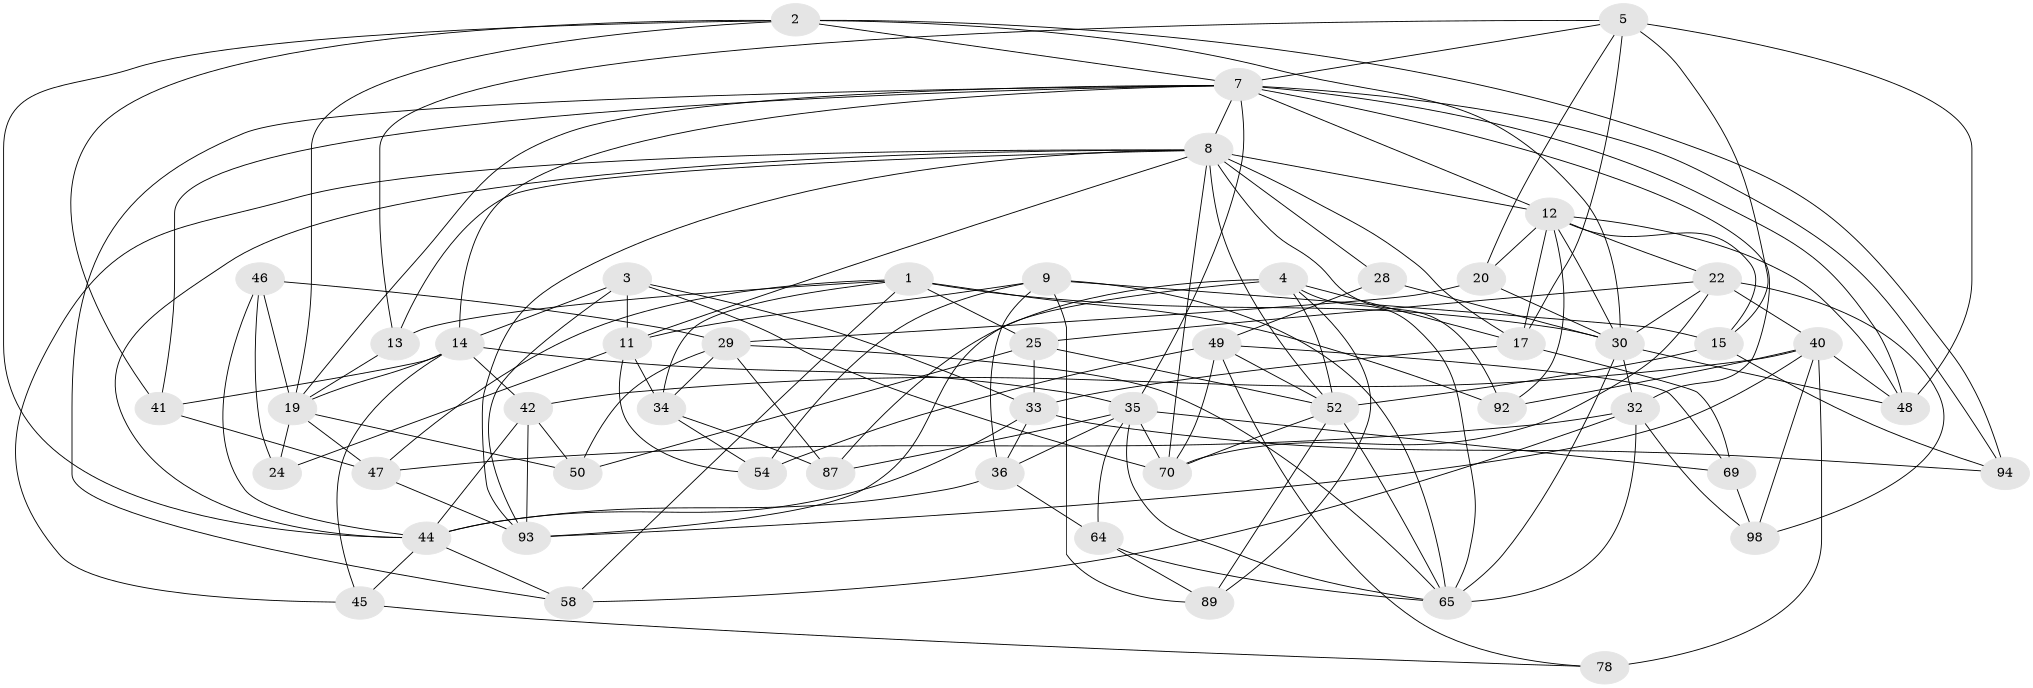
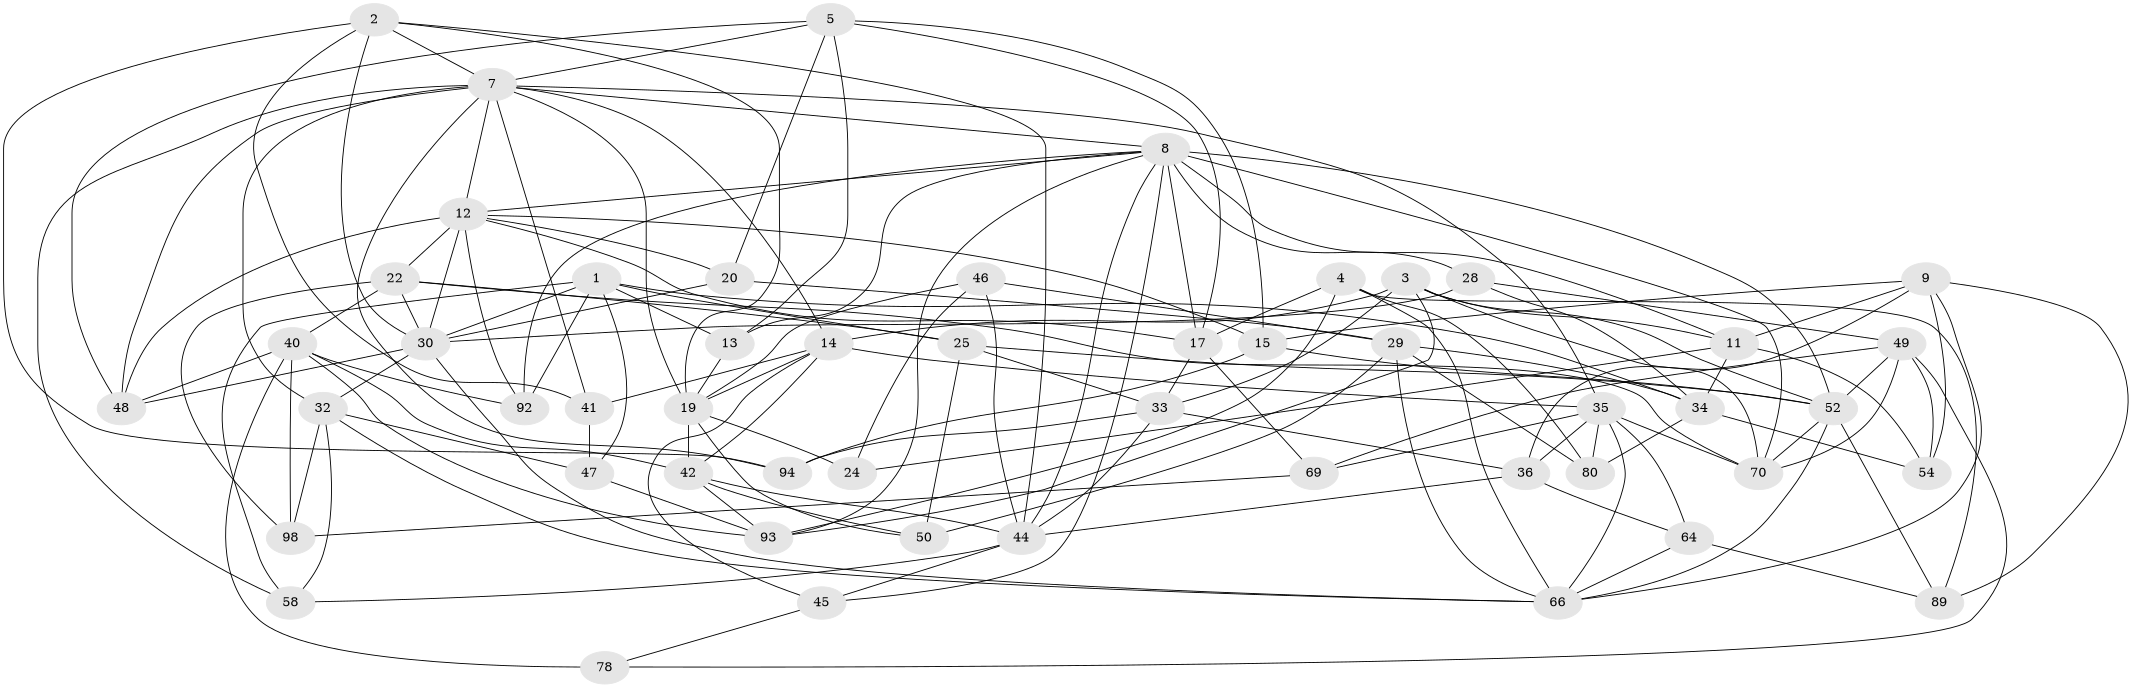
none -> (1596, 328)
(1317, 338) -> (1633, 329)
(334, 441) -> (688, 443)
(831, 473) -> (1590, 473)
(1447, 603) -> (1558, 603)
